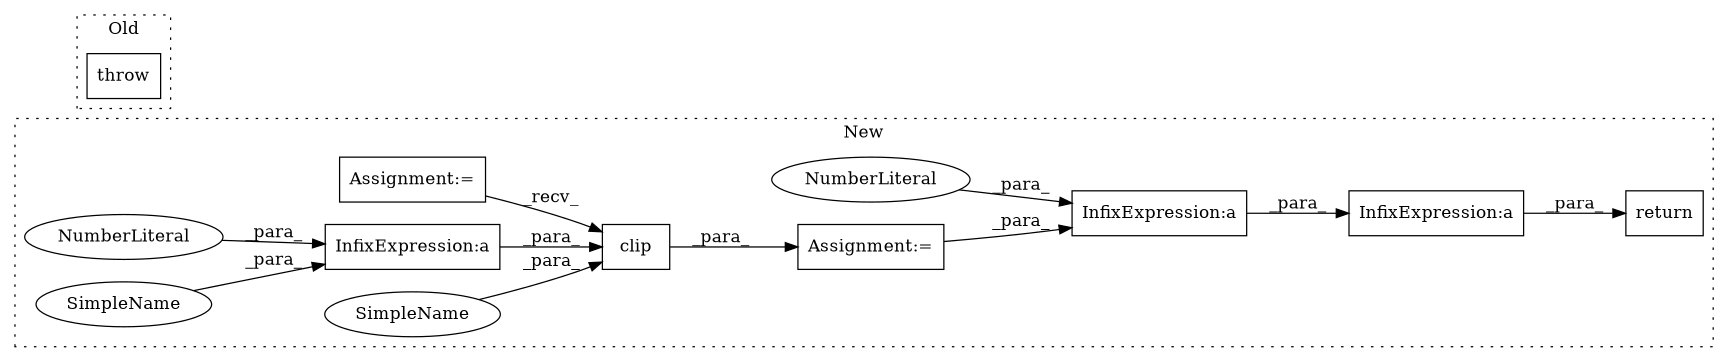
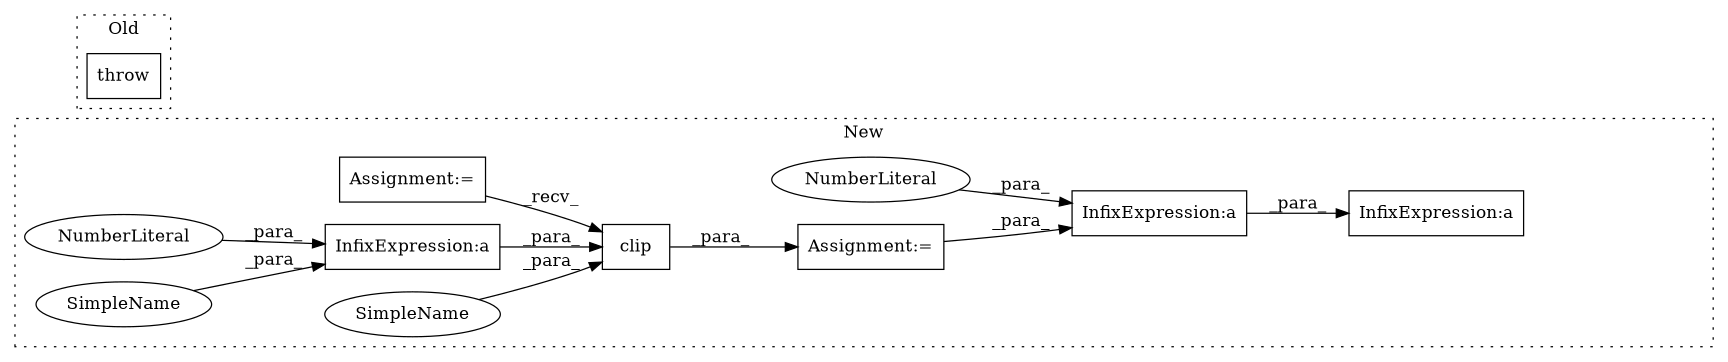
(1665, 213) -> none
